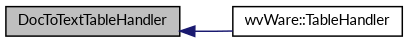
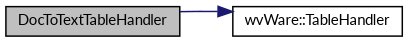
(214, 31) -> (199, 11)
